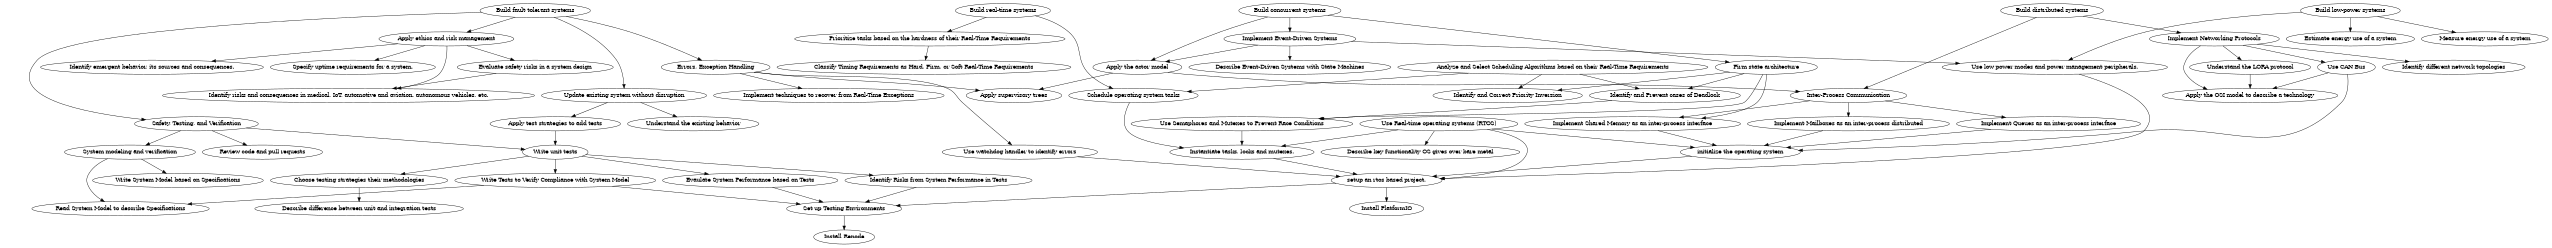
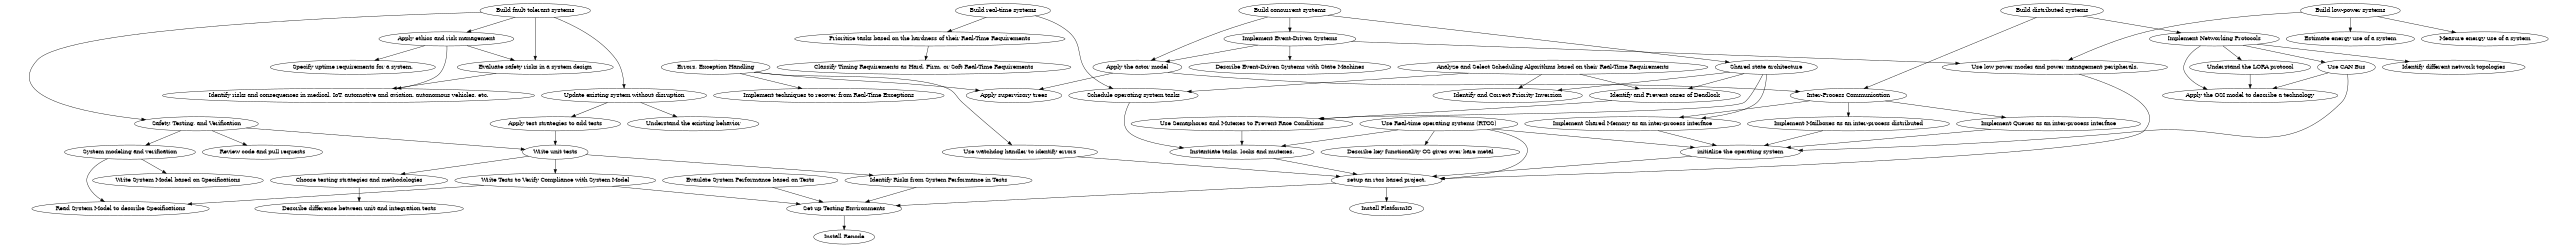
(634, 33) -> (535, 37)
(152, 67) -> none
(1766, 67) -> (1766, 67)
(643, 165) -> none
(359, 180) -> (359, 180)
